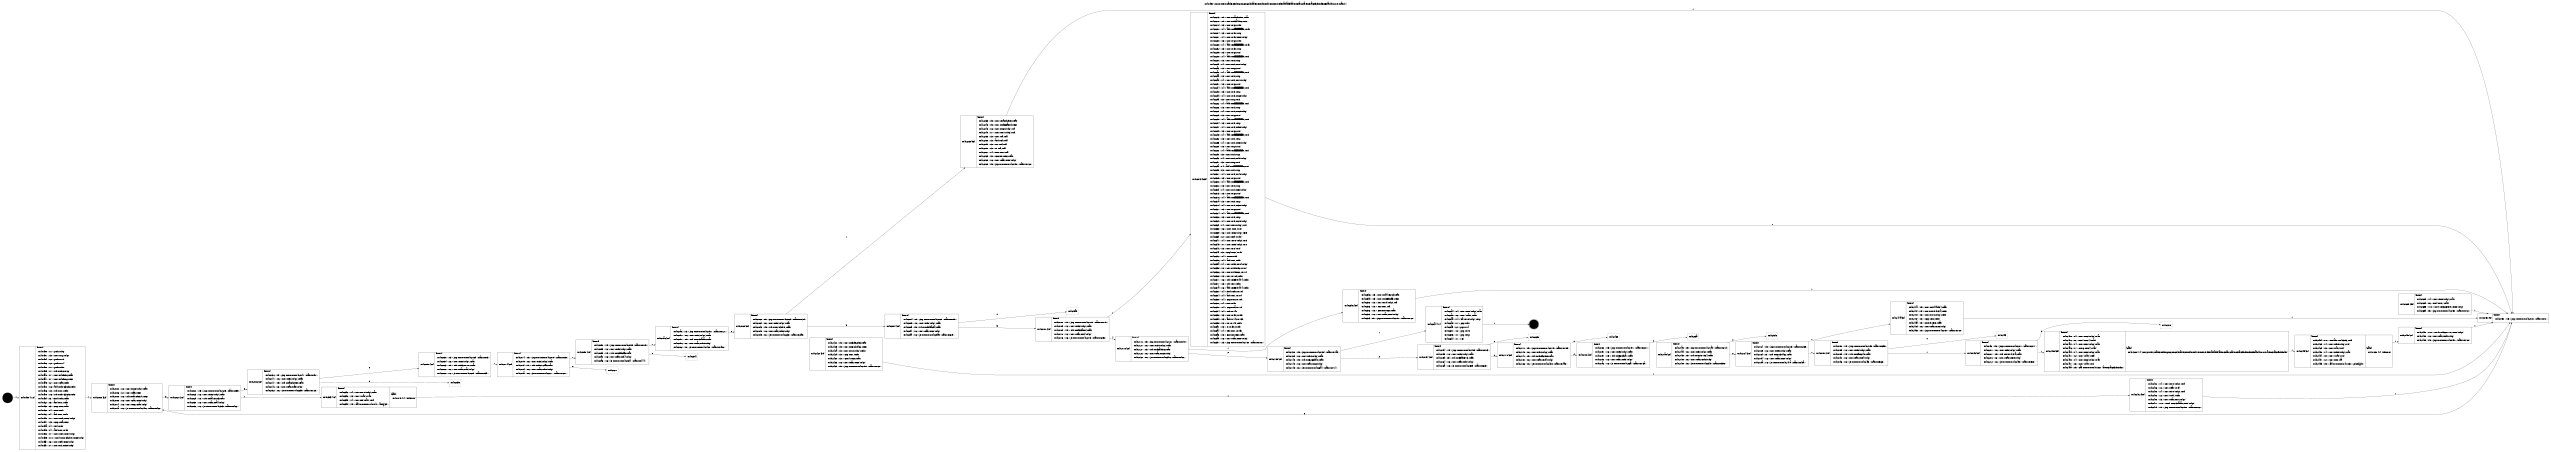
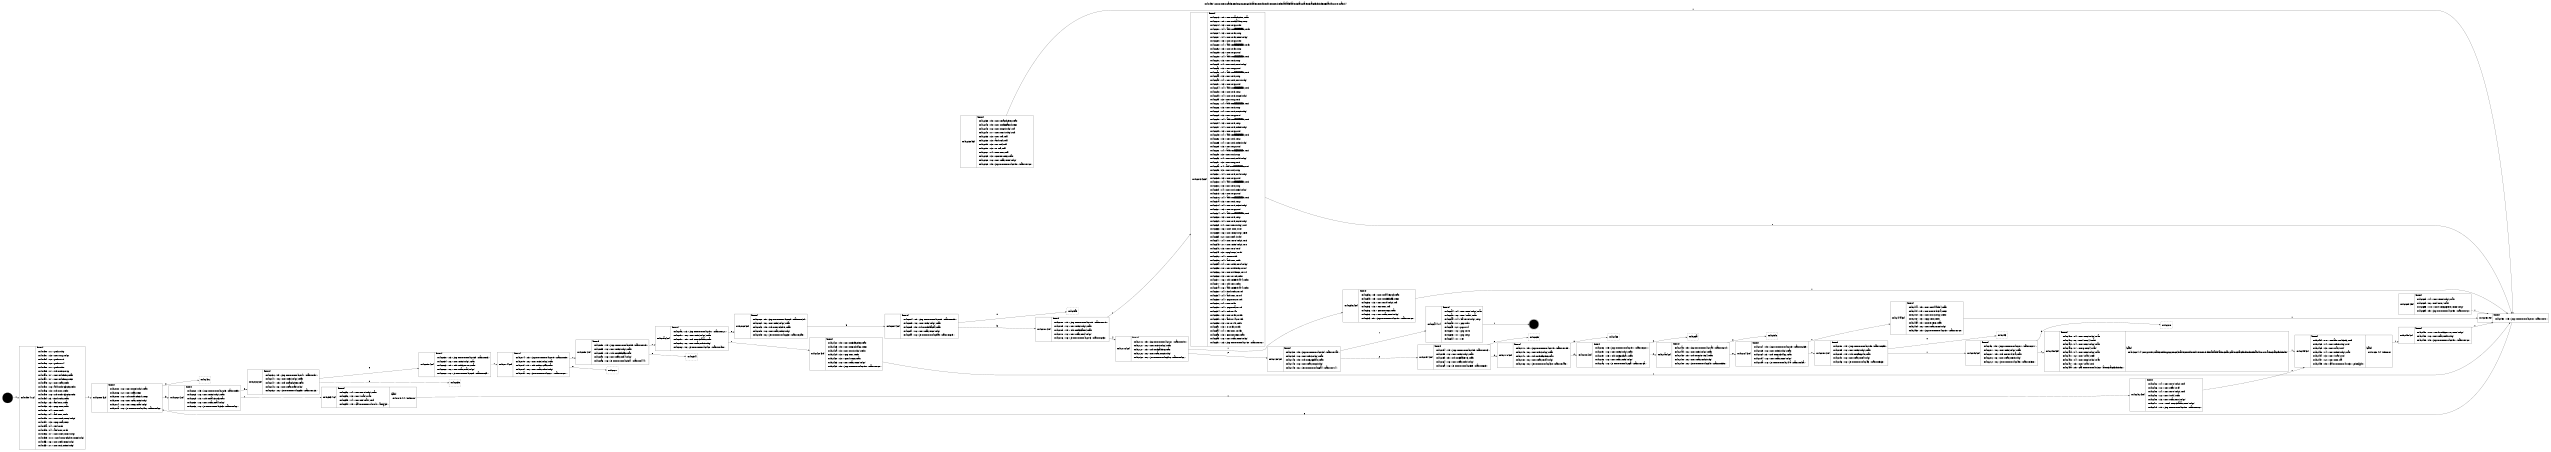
(875, 241) -> none
none -> (768, 346)
none -> (1652, 355)
none -> (205, 380)
(2373, 396) -> (2253, 381)
